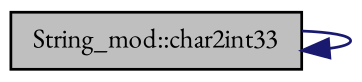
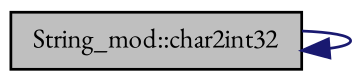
(156, 41) -> (156, 41)
